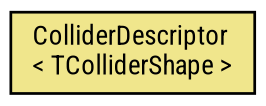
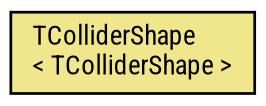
(133, 53) -> (133, 53)
